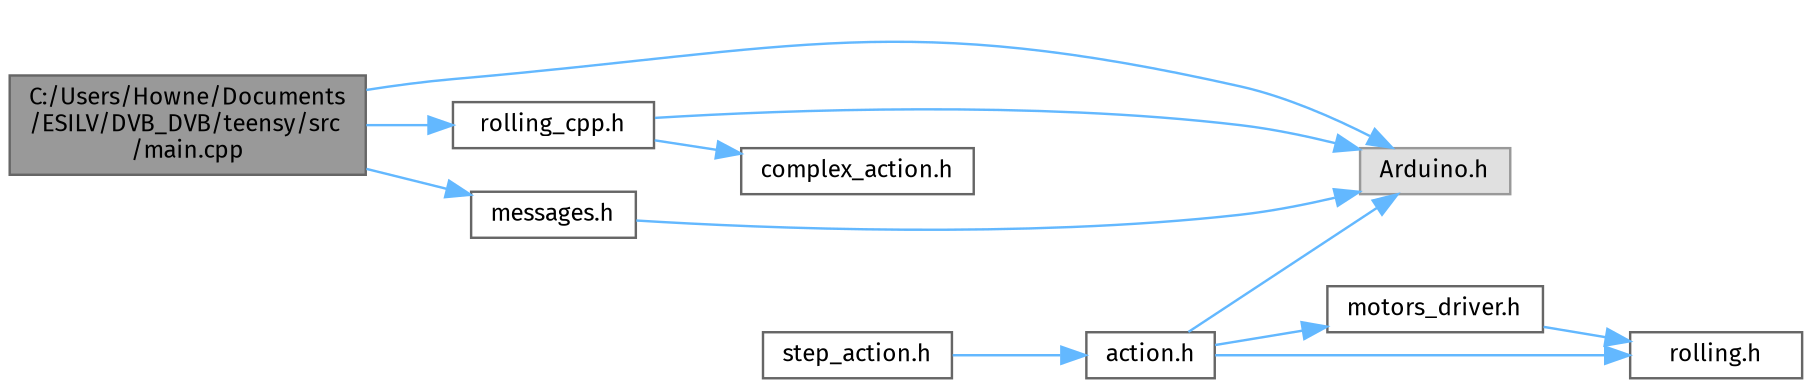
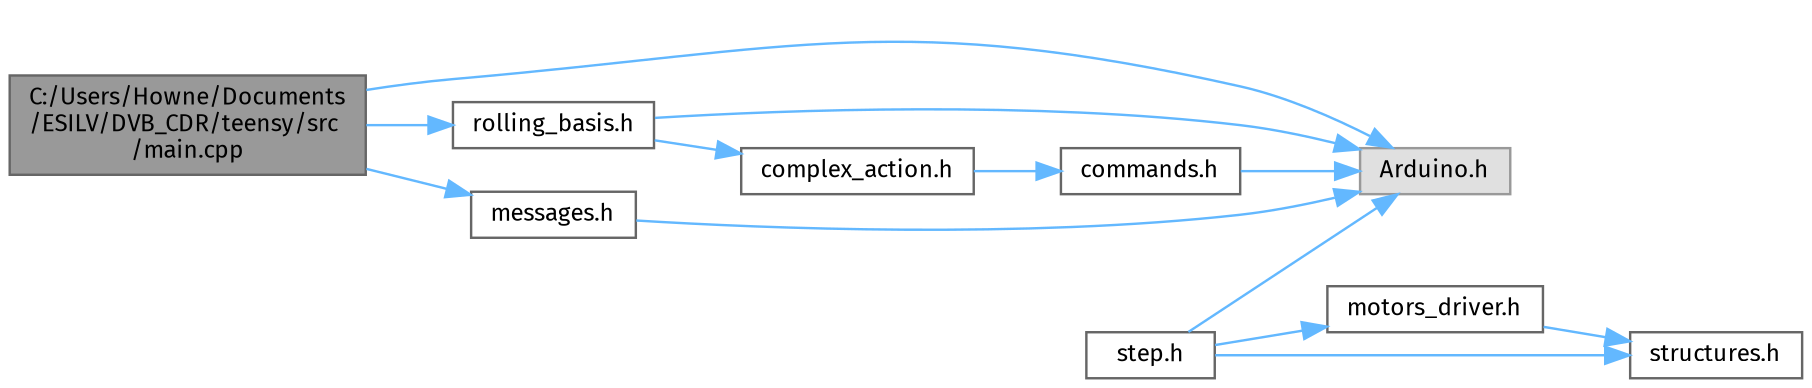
(188, 125) -> (188, 125)
(553, 125) -> (553, 125)
none -> (1151, 171)
(857, 355) -> none
(1151, 355) -> (1151, 355)
(1716, 355) -> (1716, 355)
